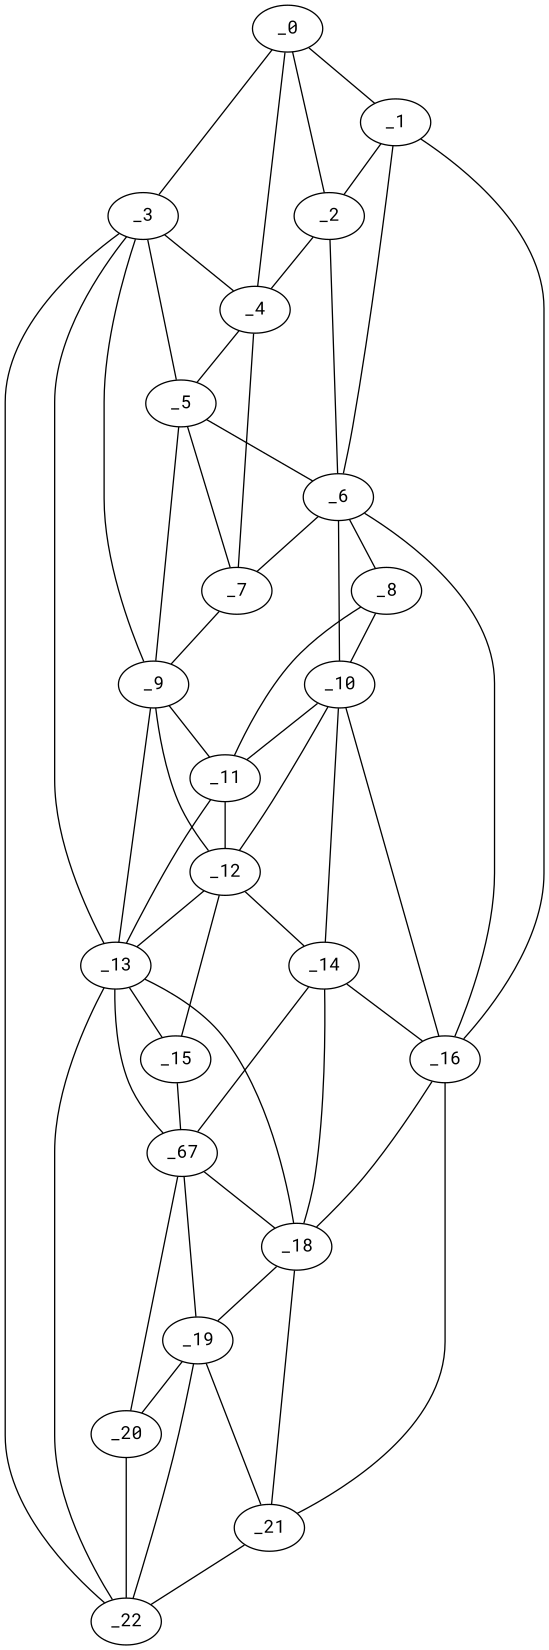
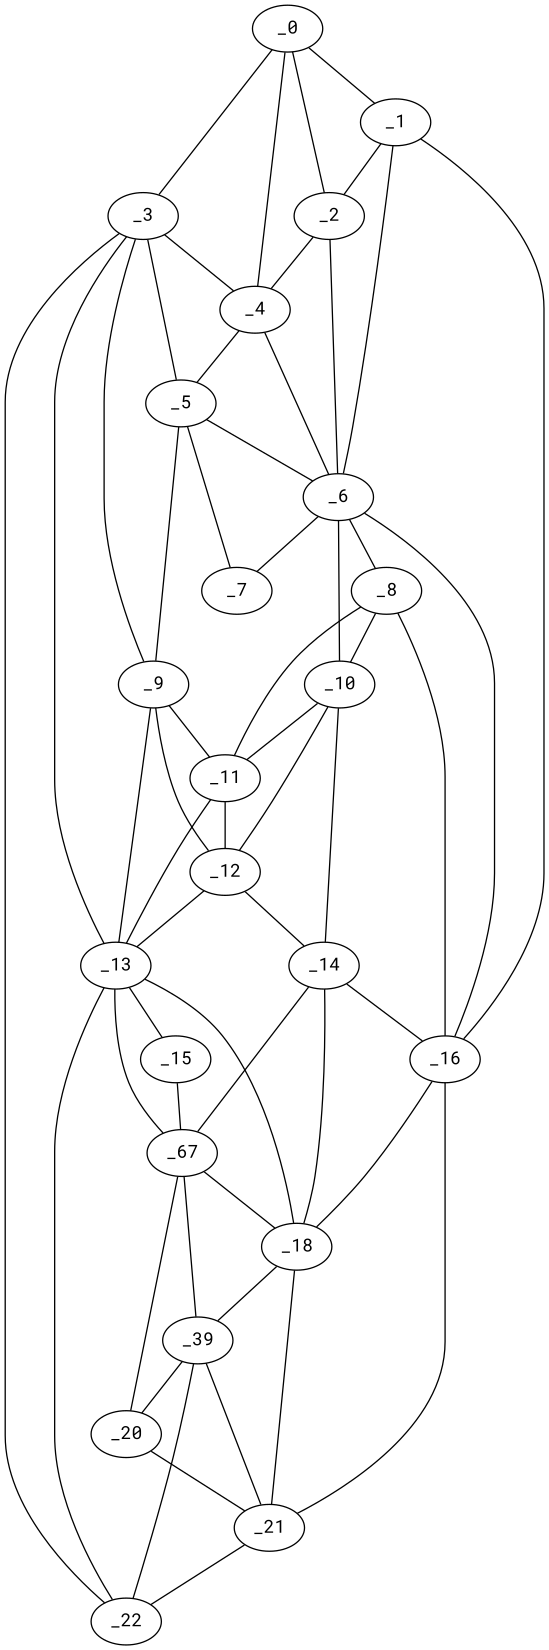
(246, 456) -> (297, 404)
(195, 638) -> none
(392, 872) -> (445, 820)
(200, 966) -> none
(198, 1340) -> (198, 1340)
(126, 1528) -> (198, 1481)
